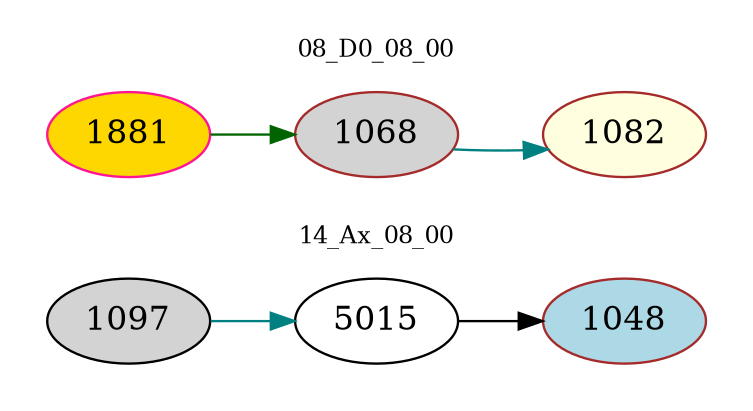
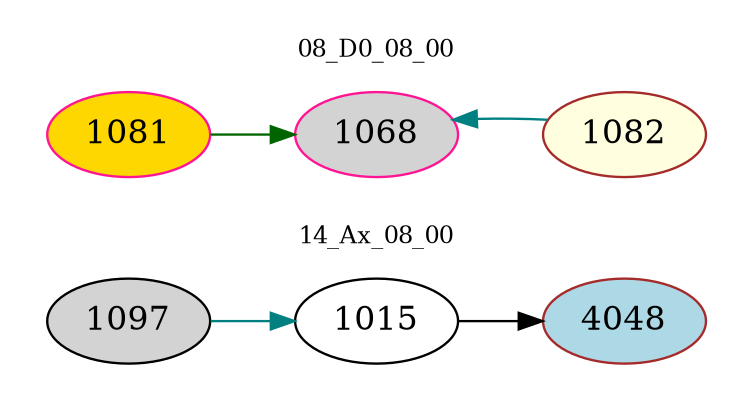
(129, 135) -> (129, 135)
(377, 135) -> (377, 135)
(488, 150) -> (512, 119)
(377, 321) -> (377, 321)
(625, 321) -> (625, 321)
